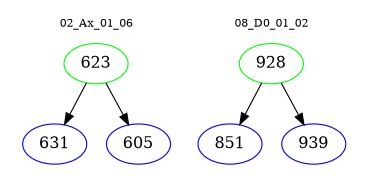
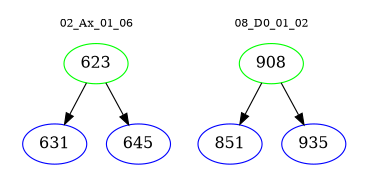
(271, 64) -> (271, 64)
(138, 144) -> (138, 144)
(314, 144) -> (314, 144)
